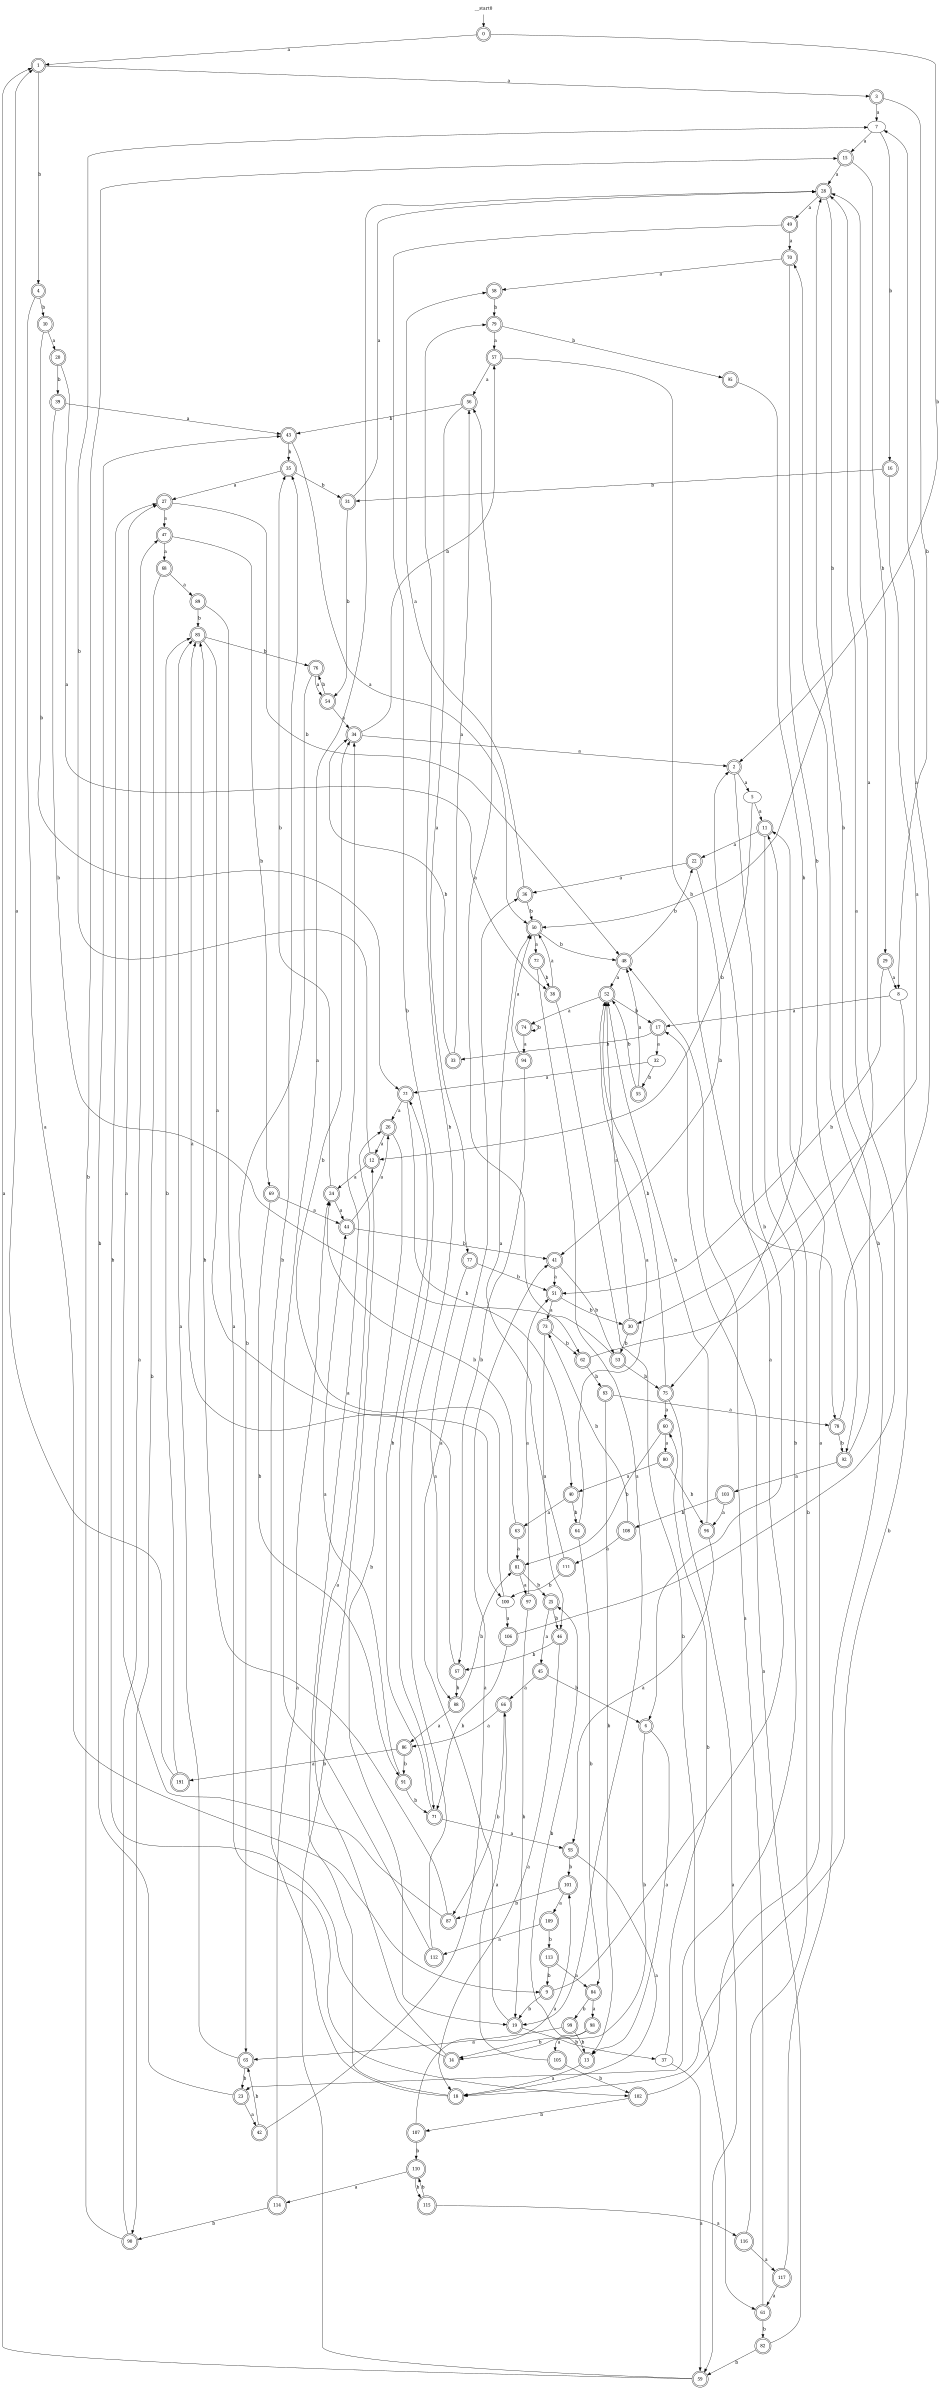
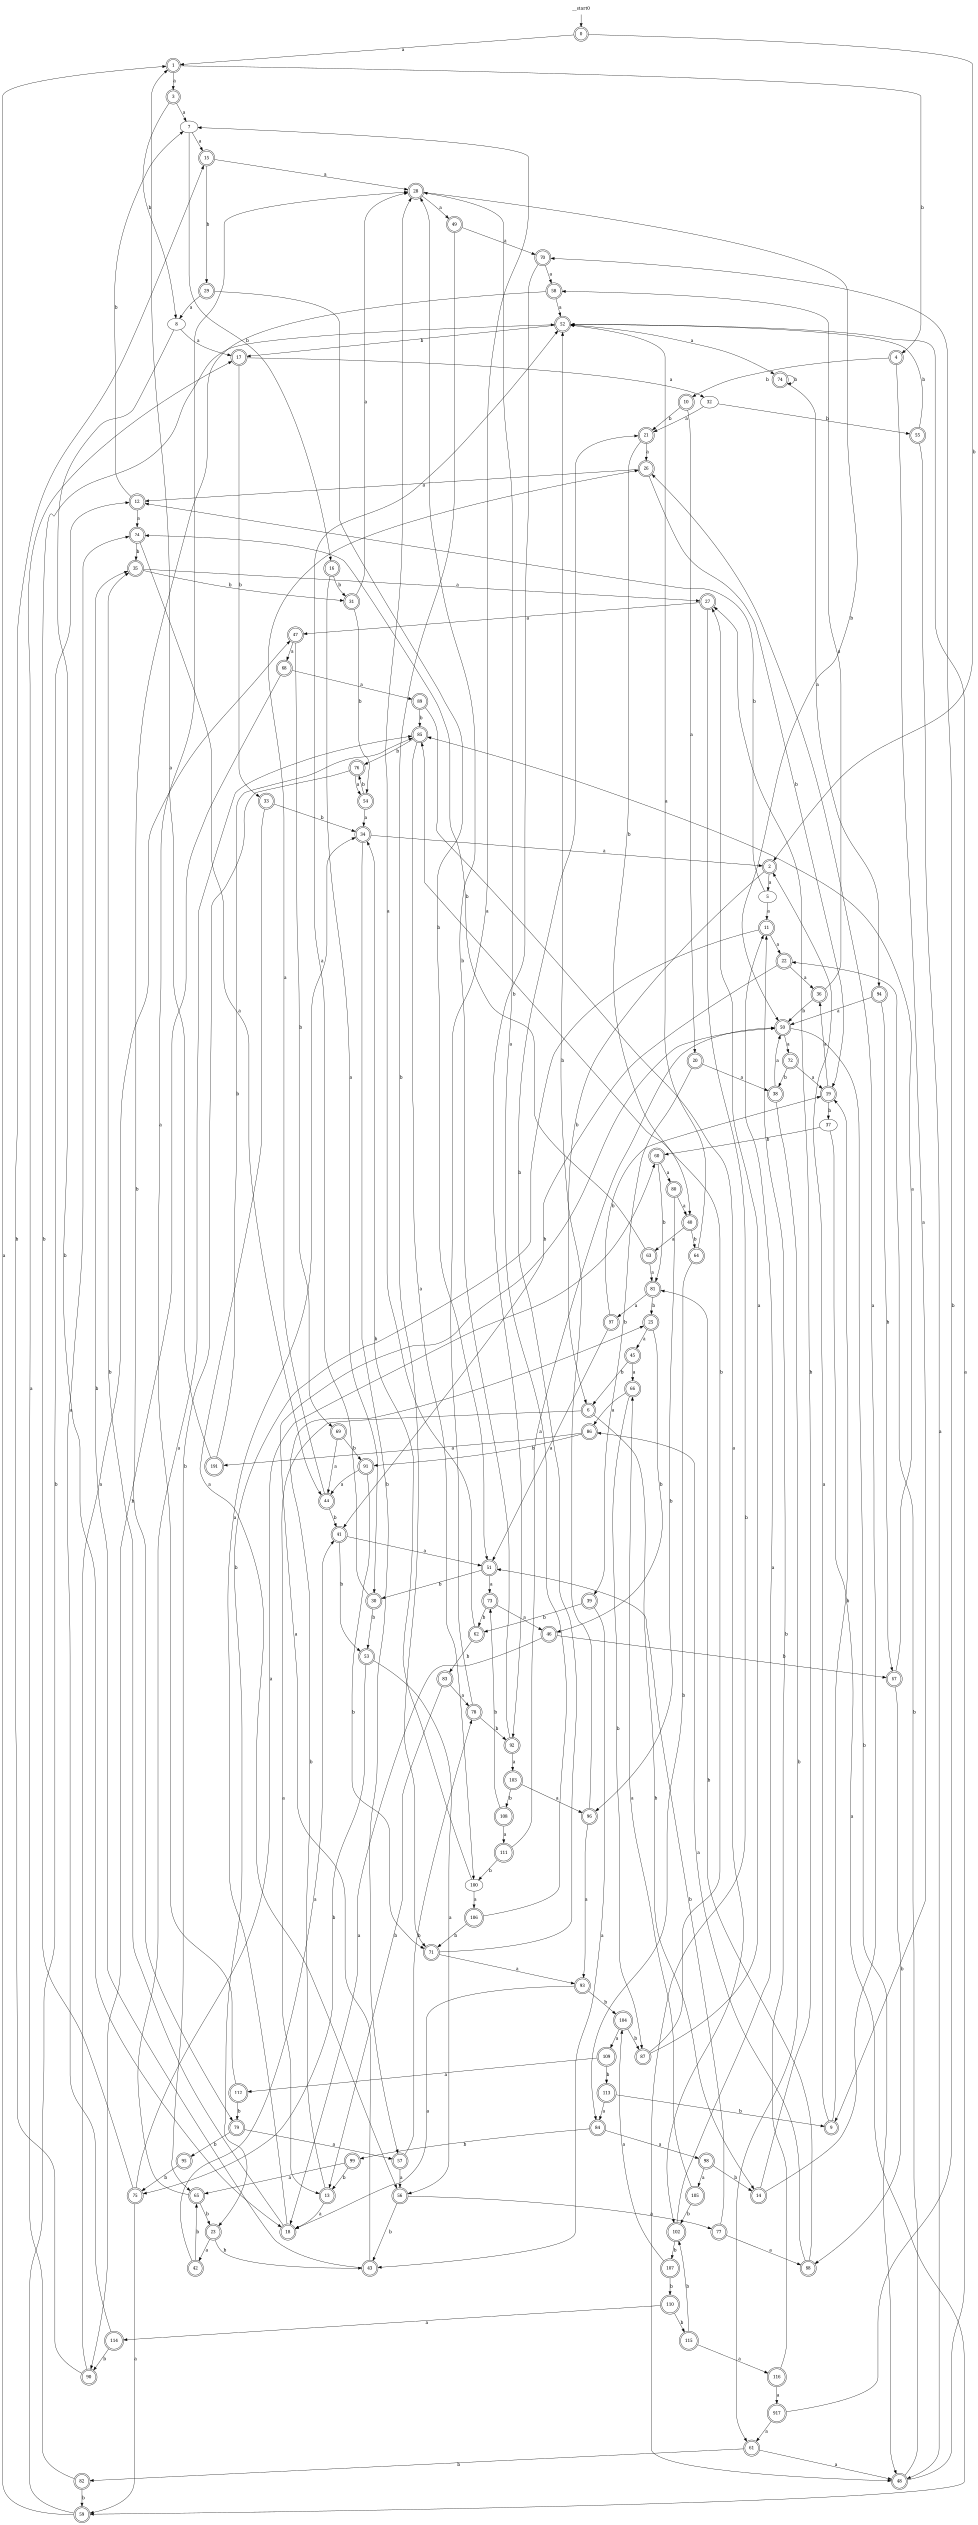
none -> (558, 306)
(568, 1885) -> (623, 2020)
(422, 2189) -> (686, 2288)
(782, 2278) -> (777, 2413)
